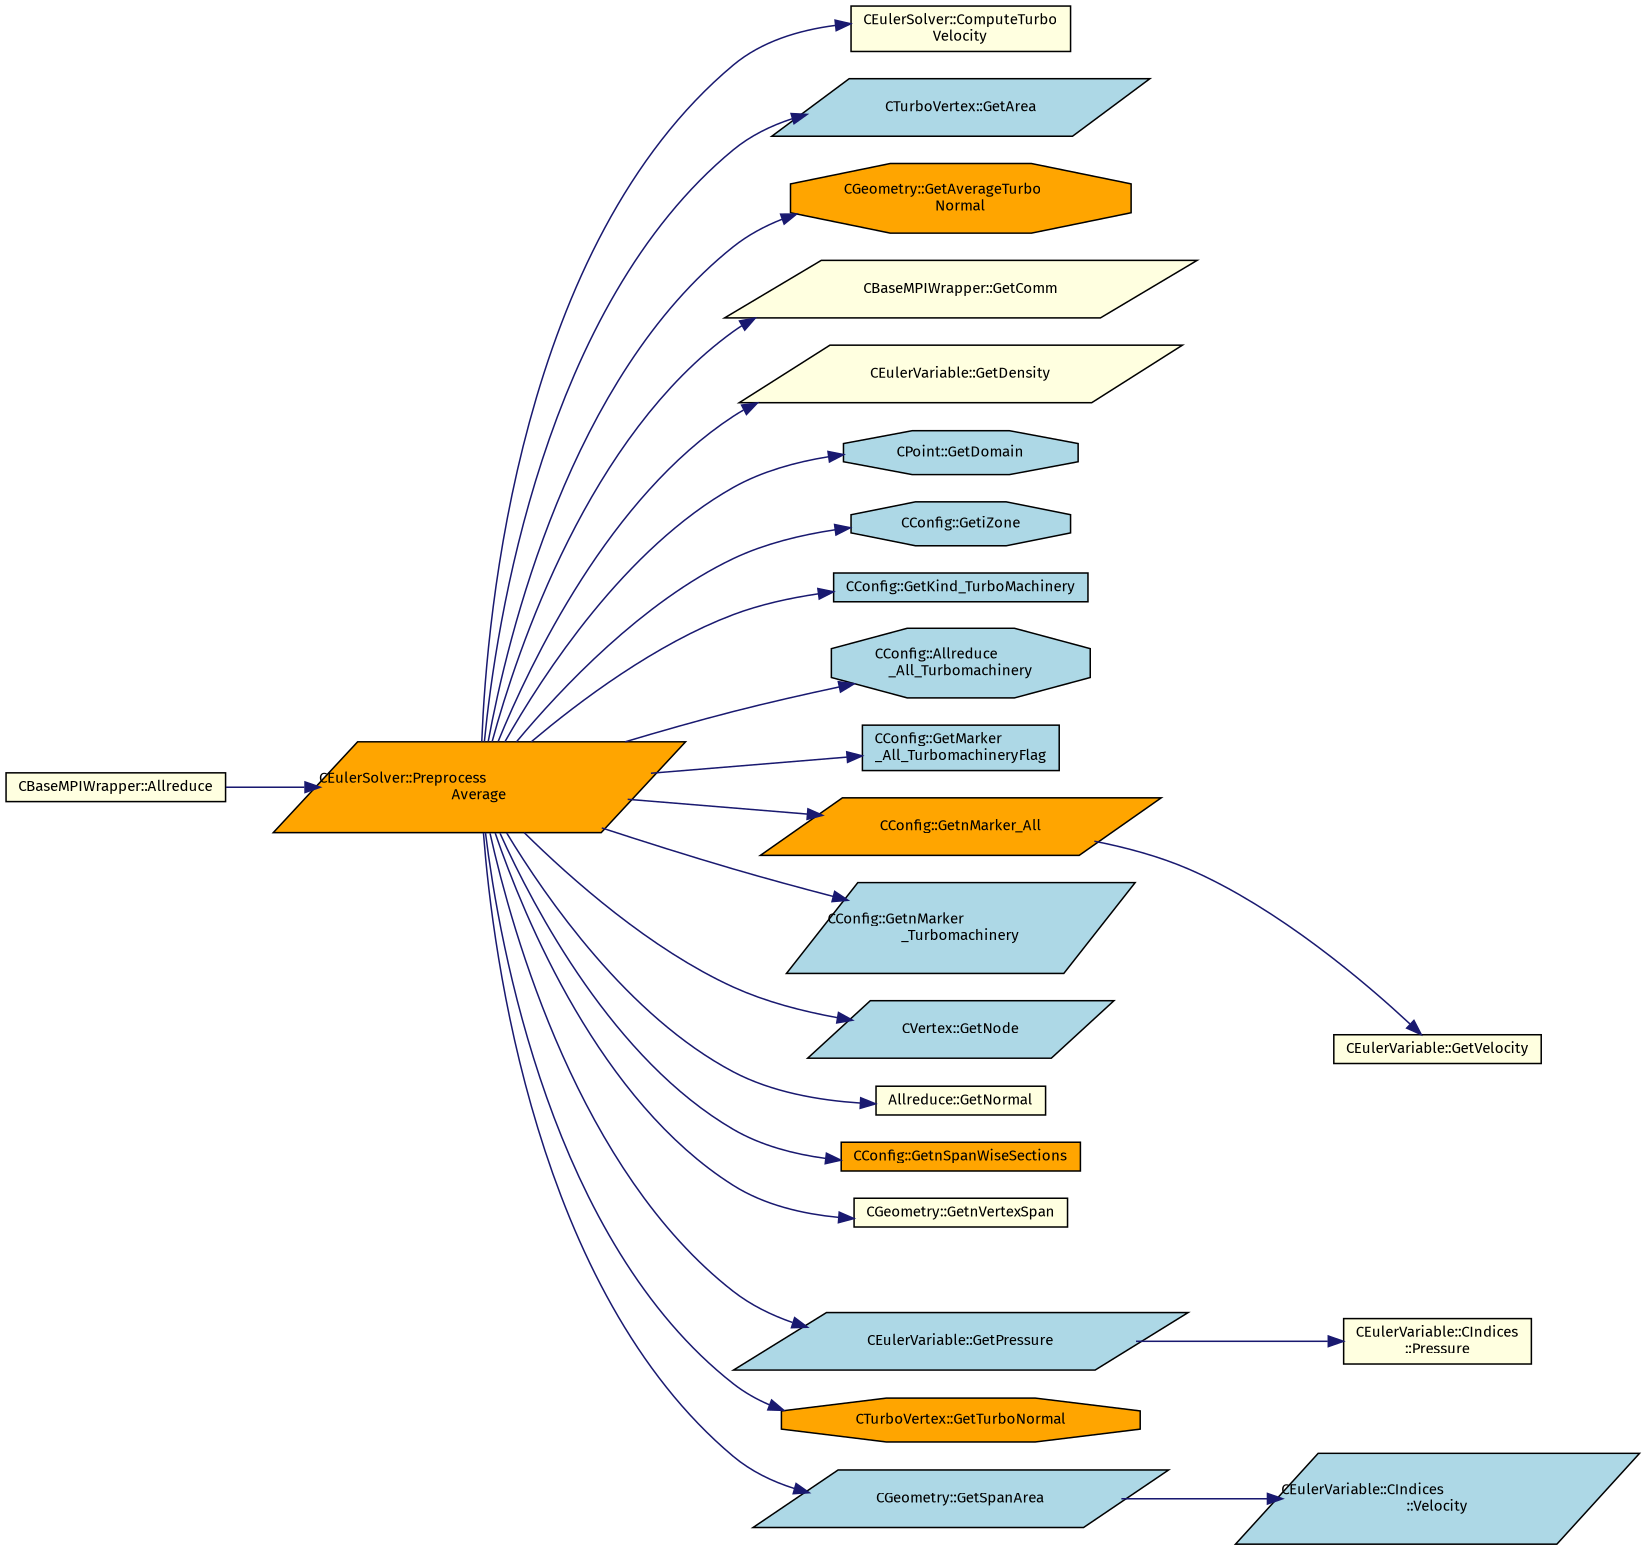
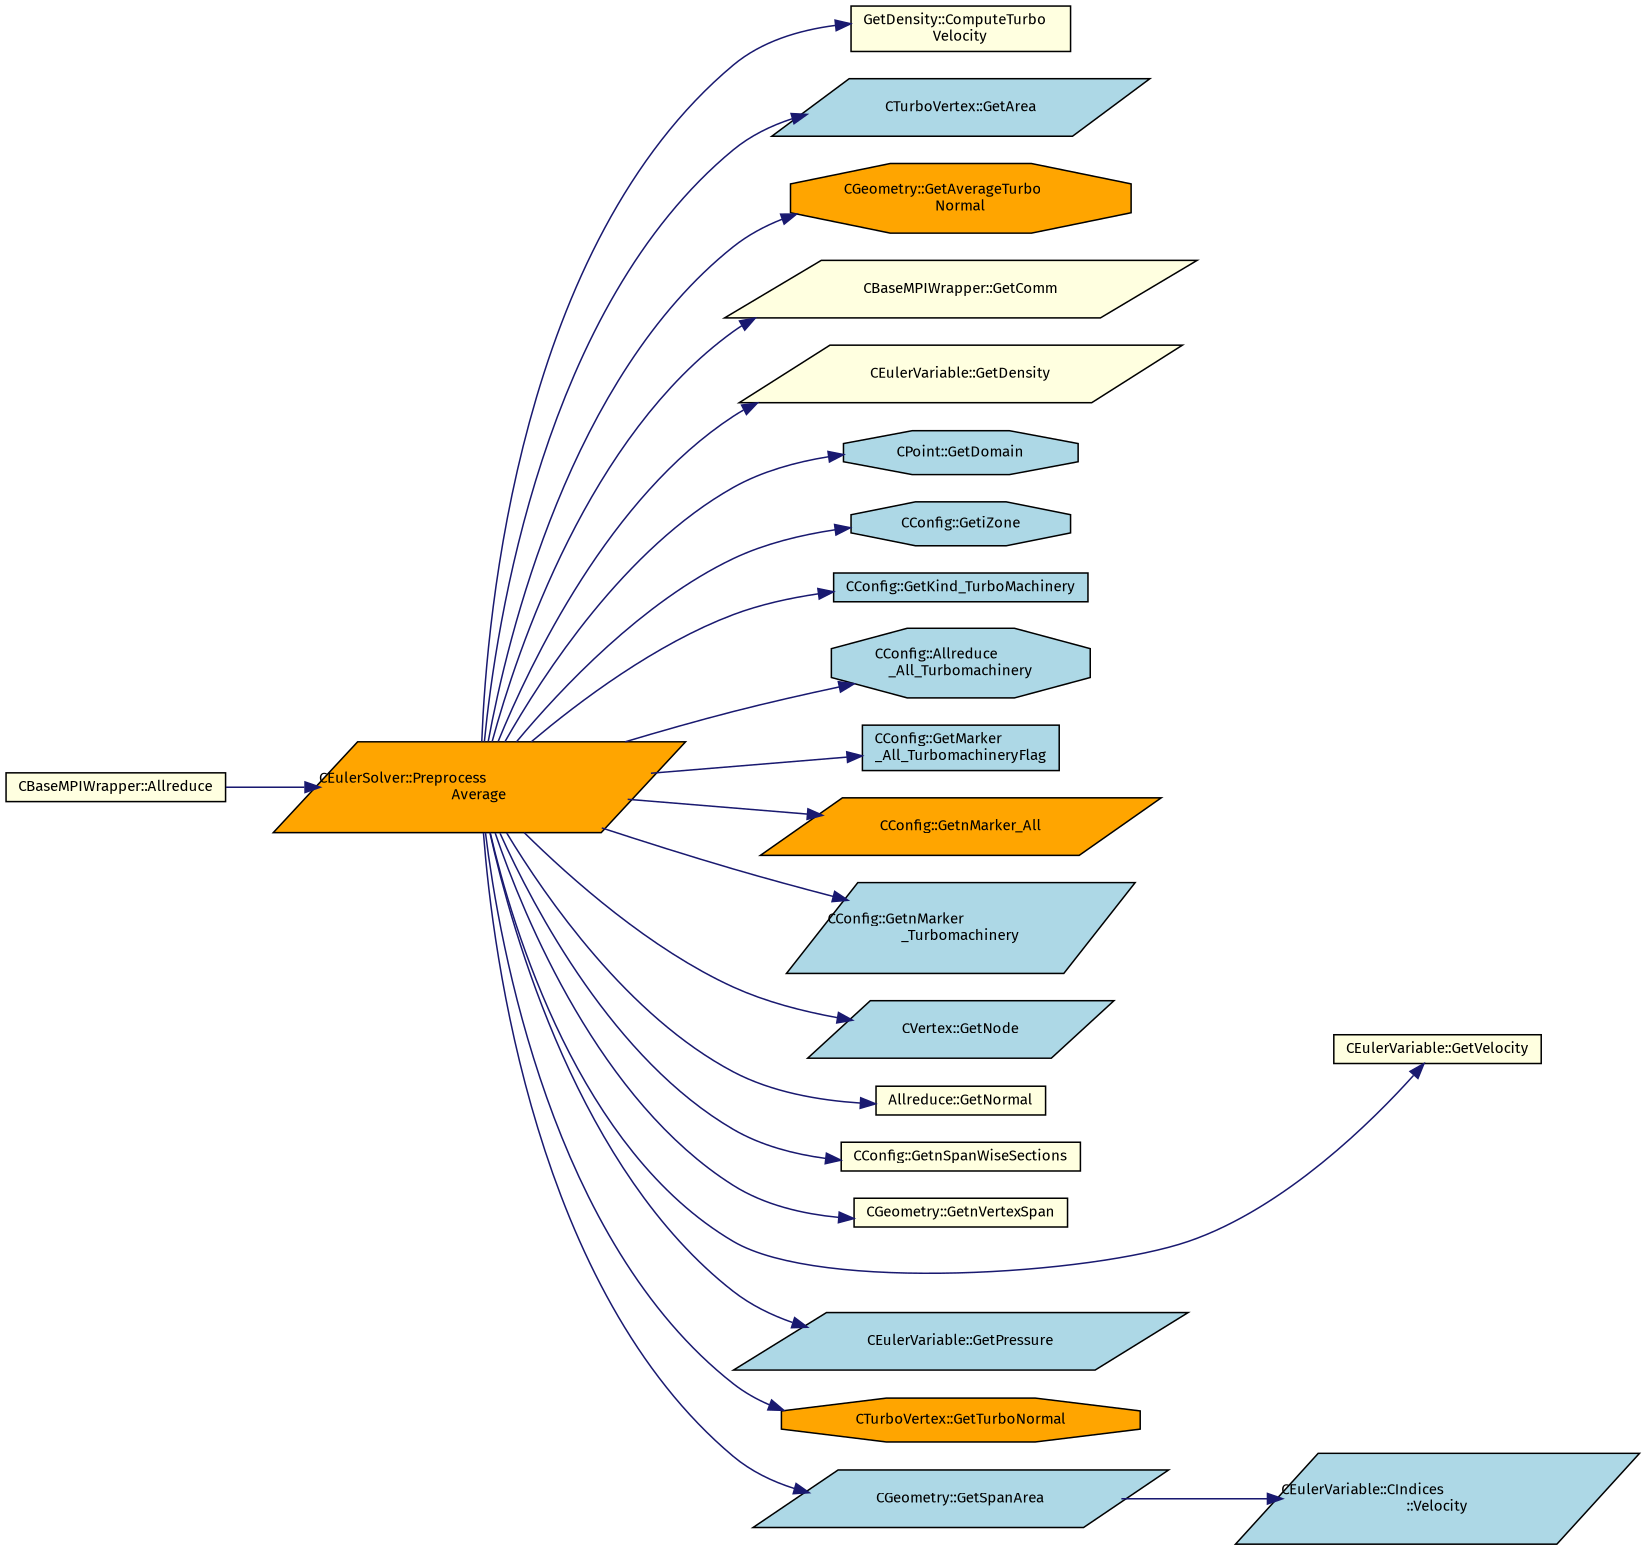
(961, 29) -> (961, 29)
(1265, 910) -> (858, 1270)
(961, 1157) -> (961, 1157)
(1438, 1341) -> none
